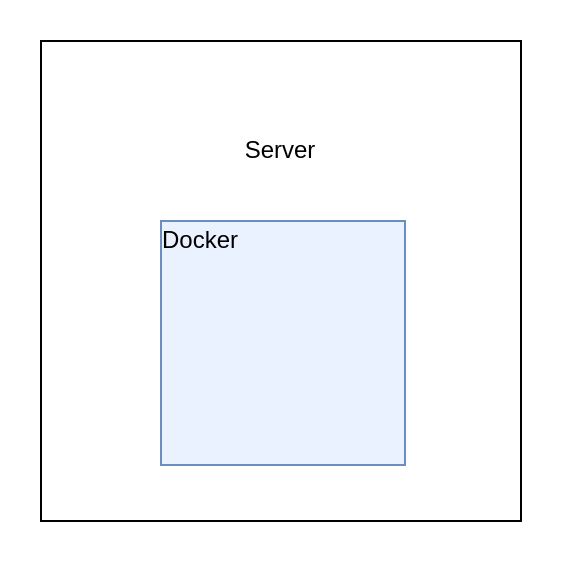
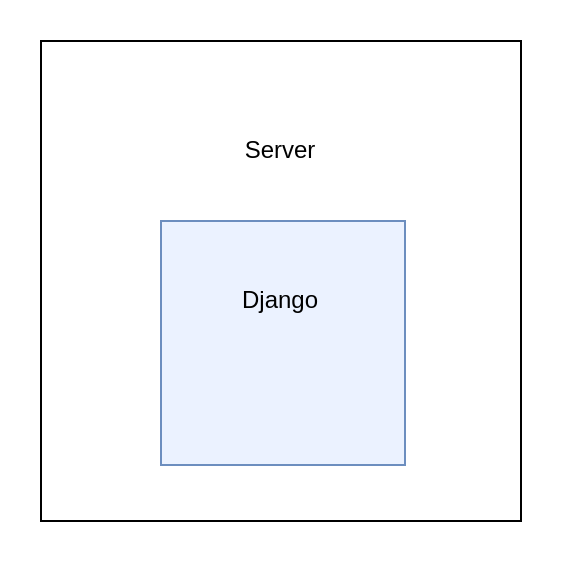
(201, 241) -> none
none -> (281, 301)
